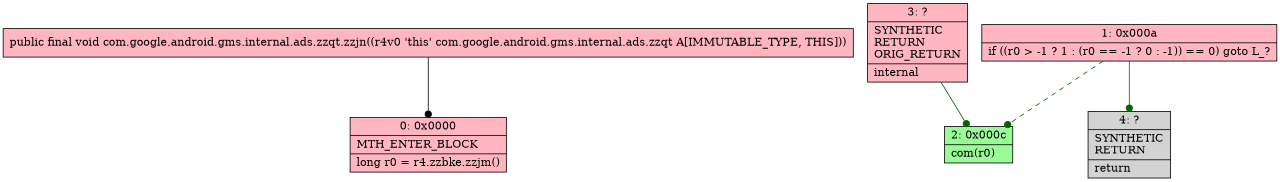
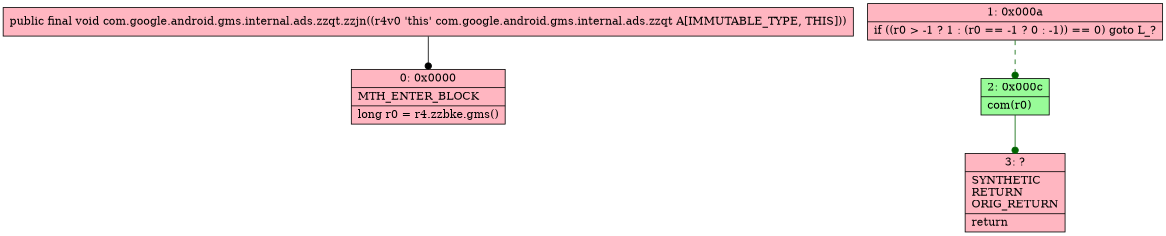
(897, 73) -> (990, 222)
(953, 101) -> (1015, 131)
(1129, 145) -> none
(428, 163) -> (428, 115)
